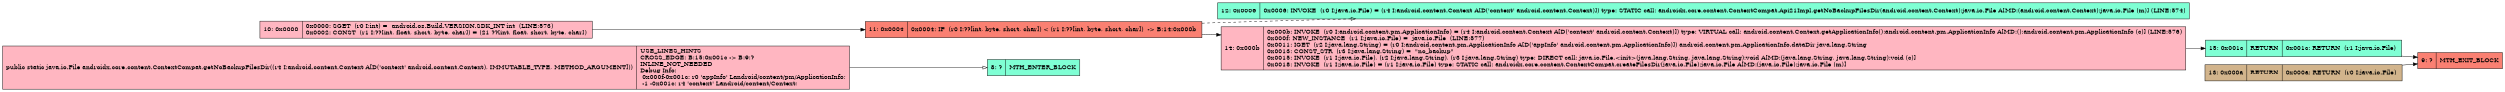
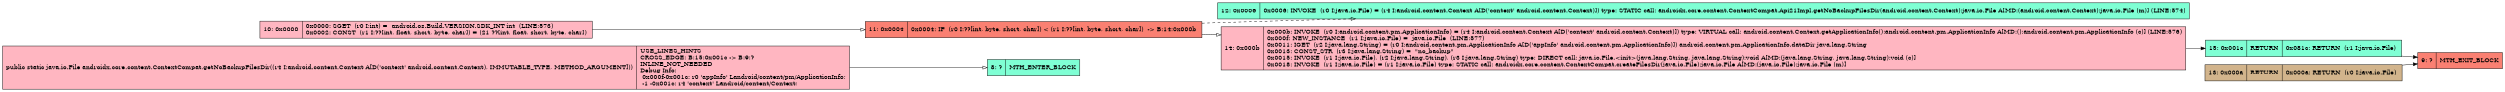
(727, 30) -> (727, 30)
(1209, 35) -> (1209, 35)
(2342, 48) -> (2342, 48)
